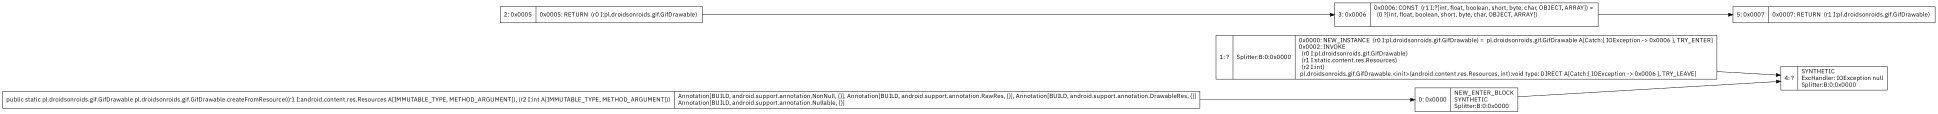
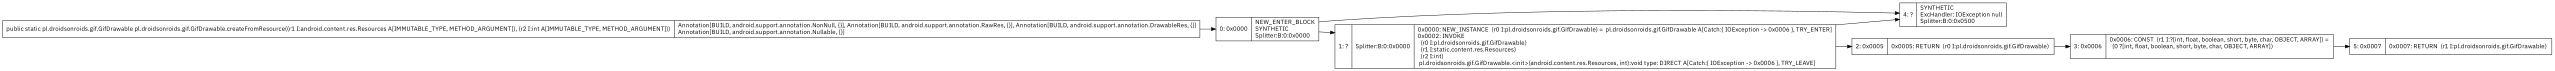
none -> (1325, 32)
none -> (1842, 47)
(1829, 85) -> (1948, 21)
